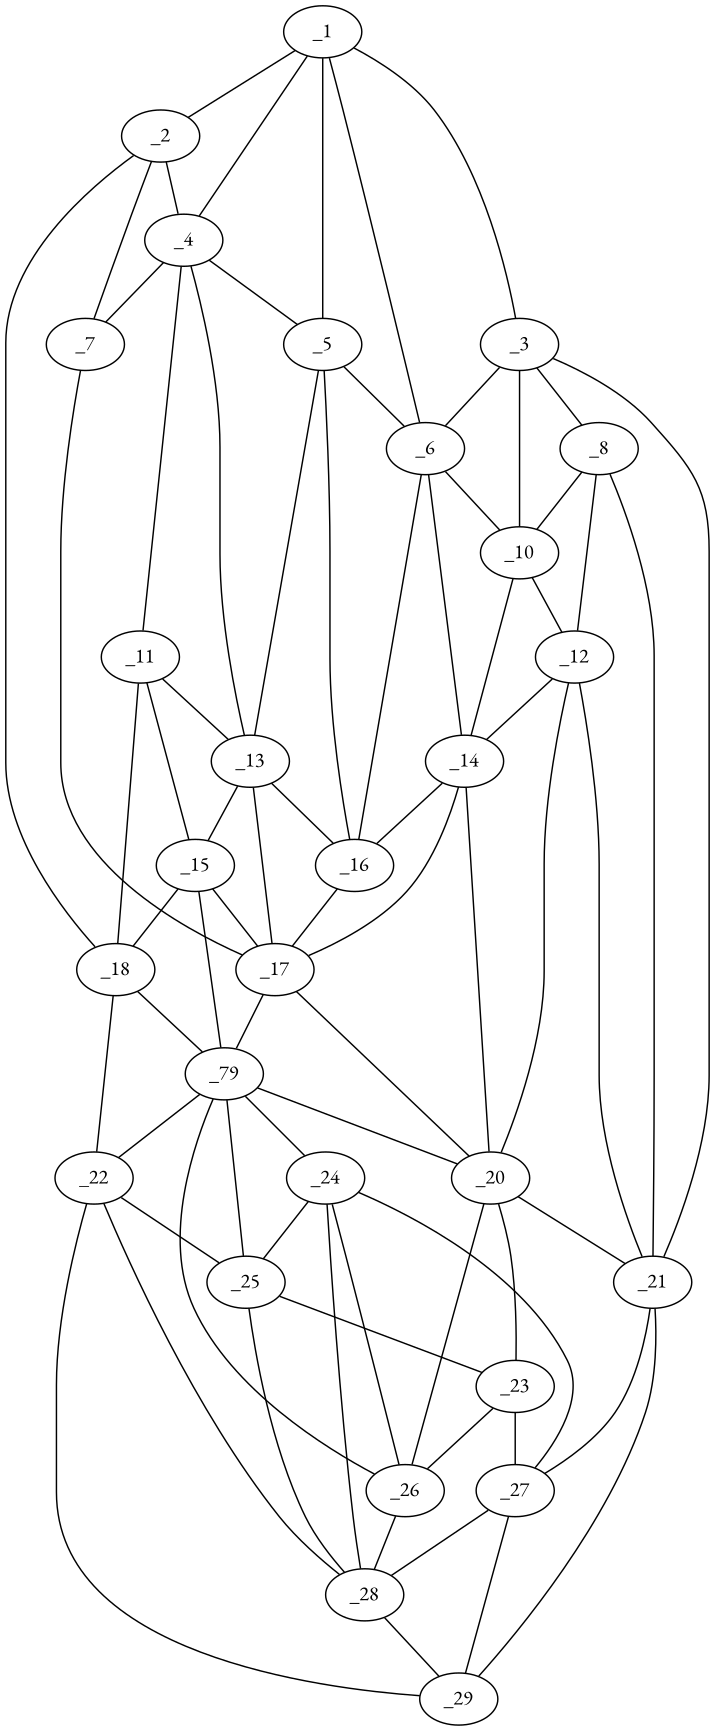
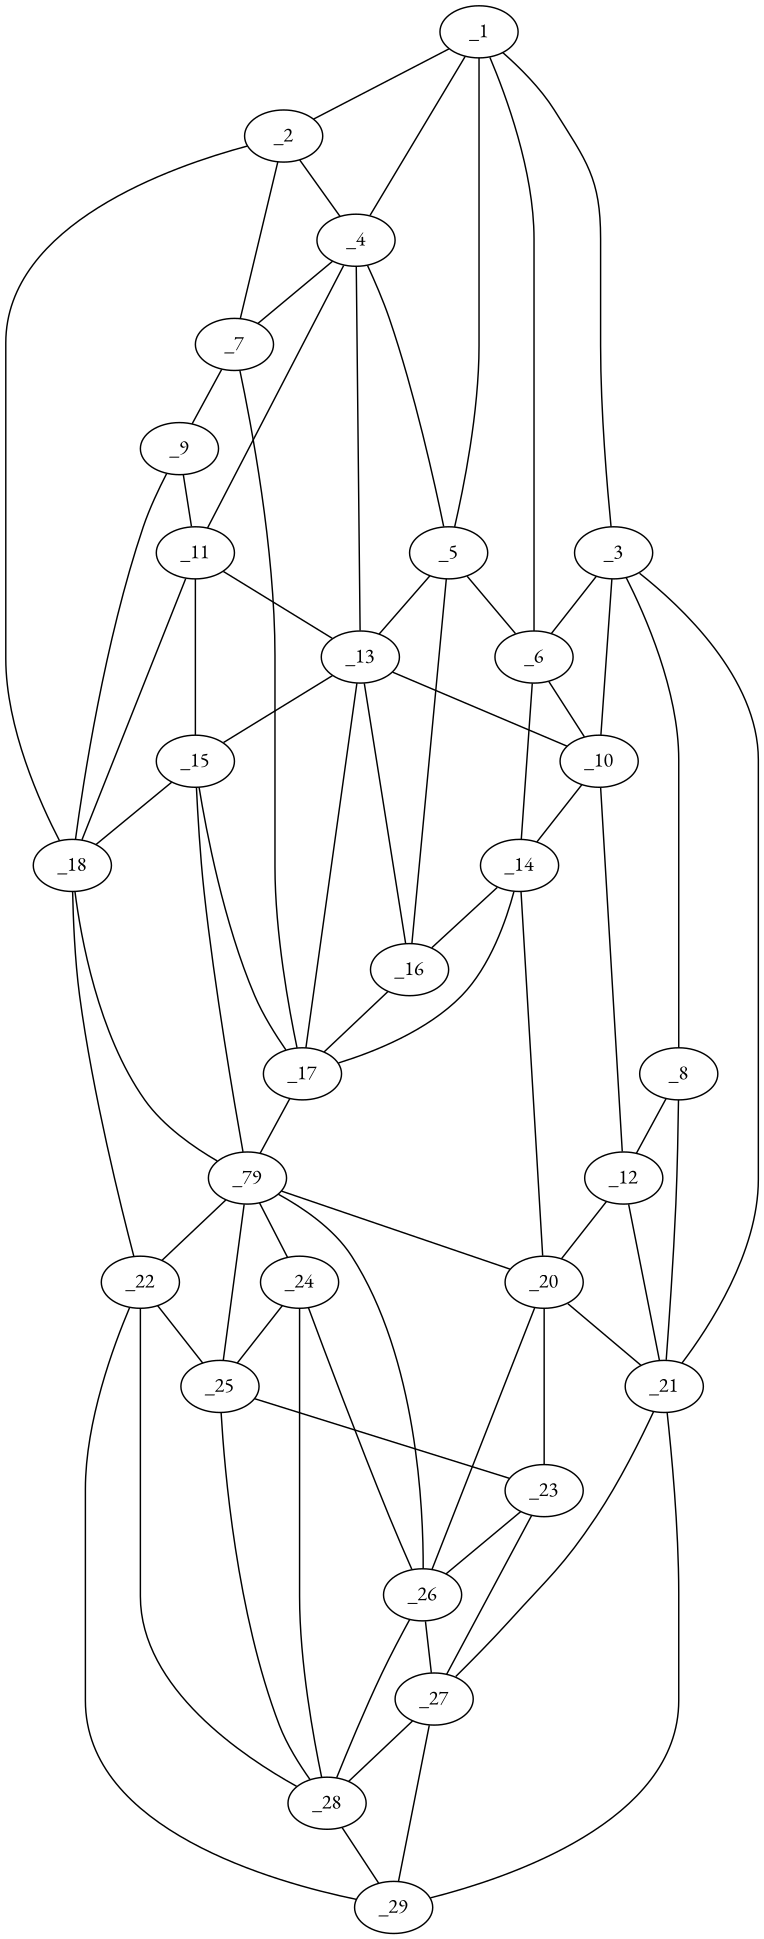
none -> (179, 449)
(559, 501) -> (480, 709)
(390, 657) -> none
(520, 709) -> none
(383, 1074) -> none
(528, 1305) -> (428, 1647)
